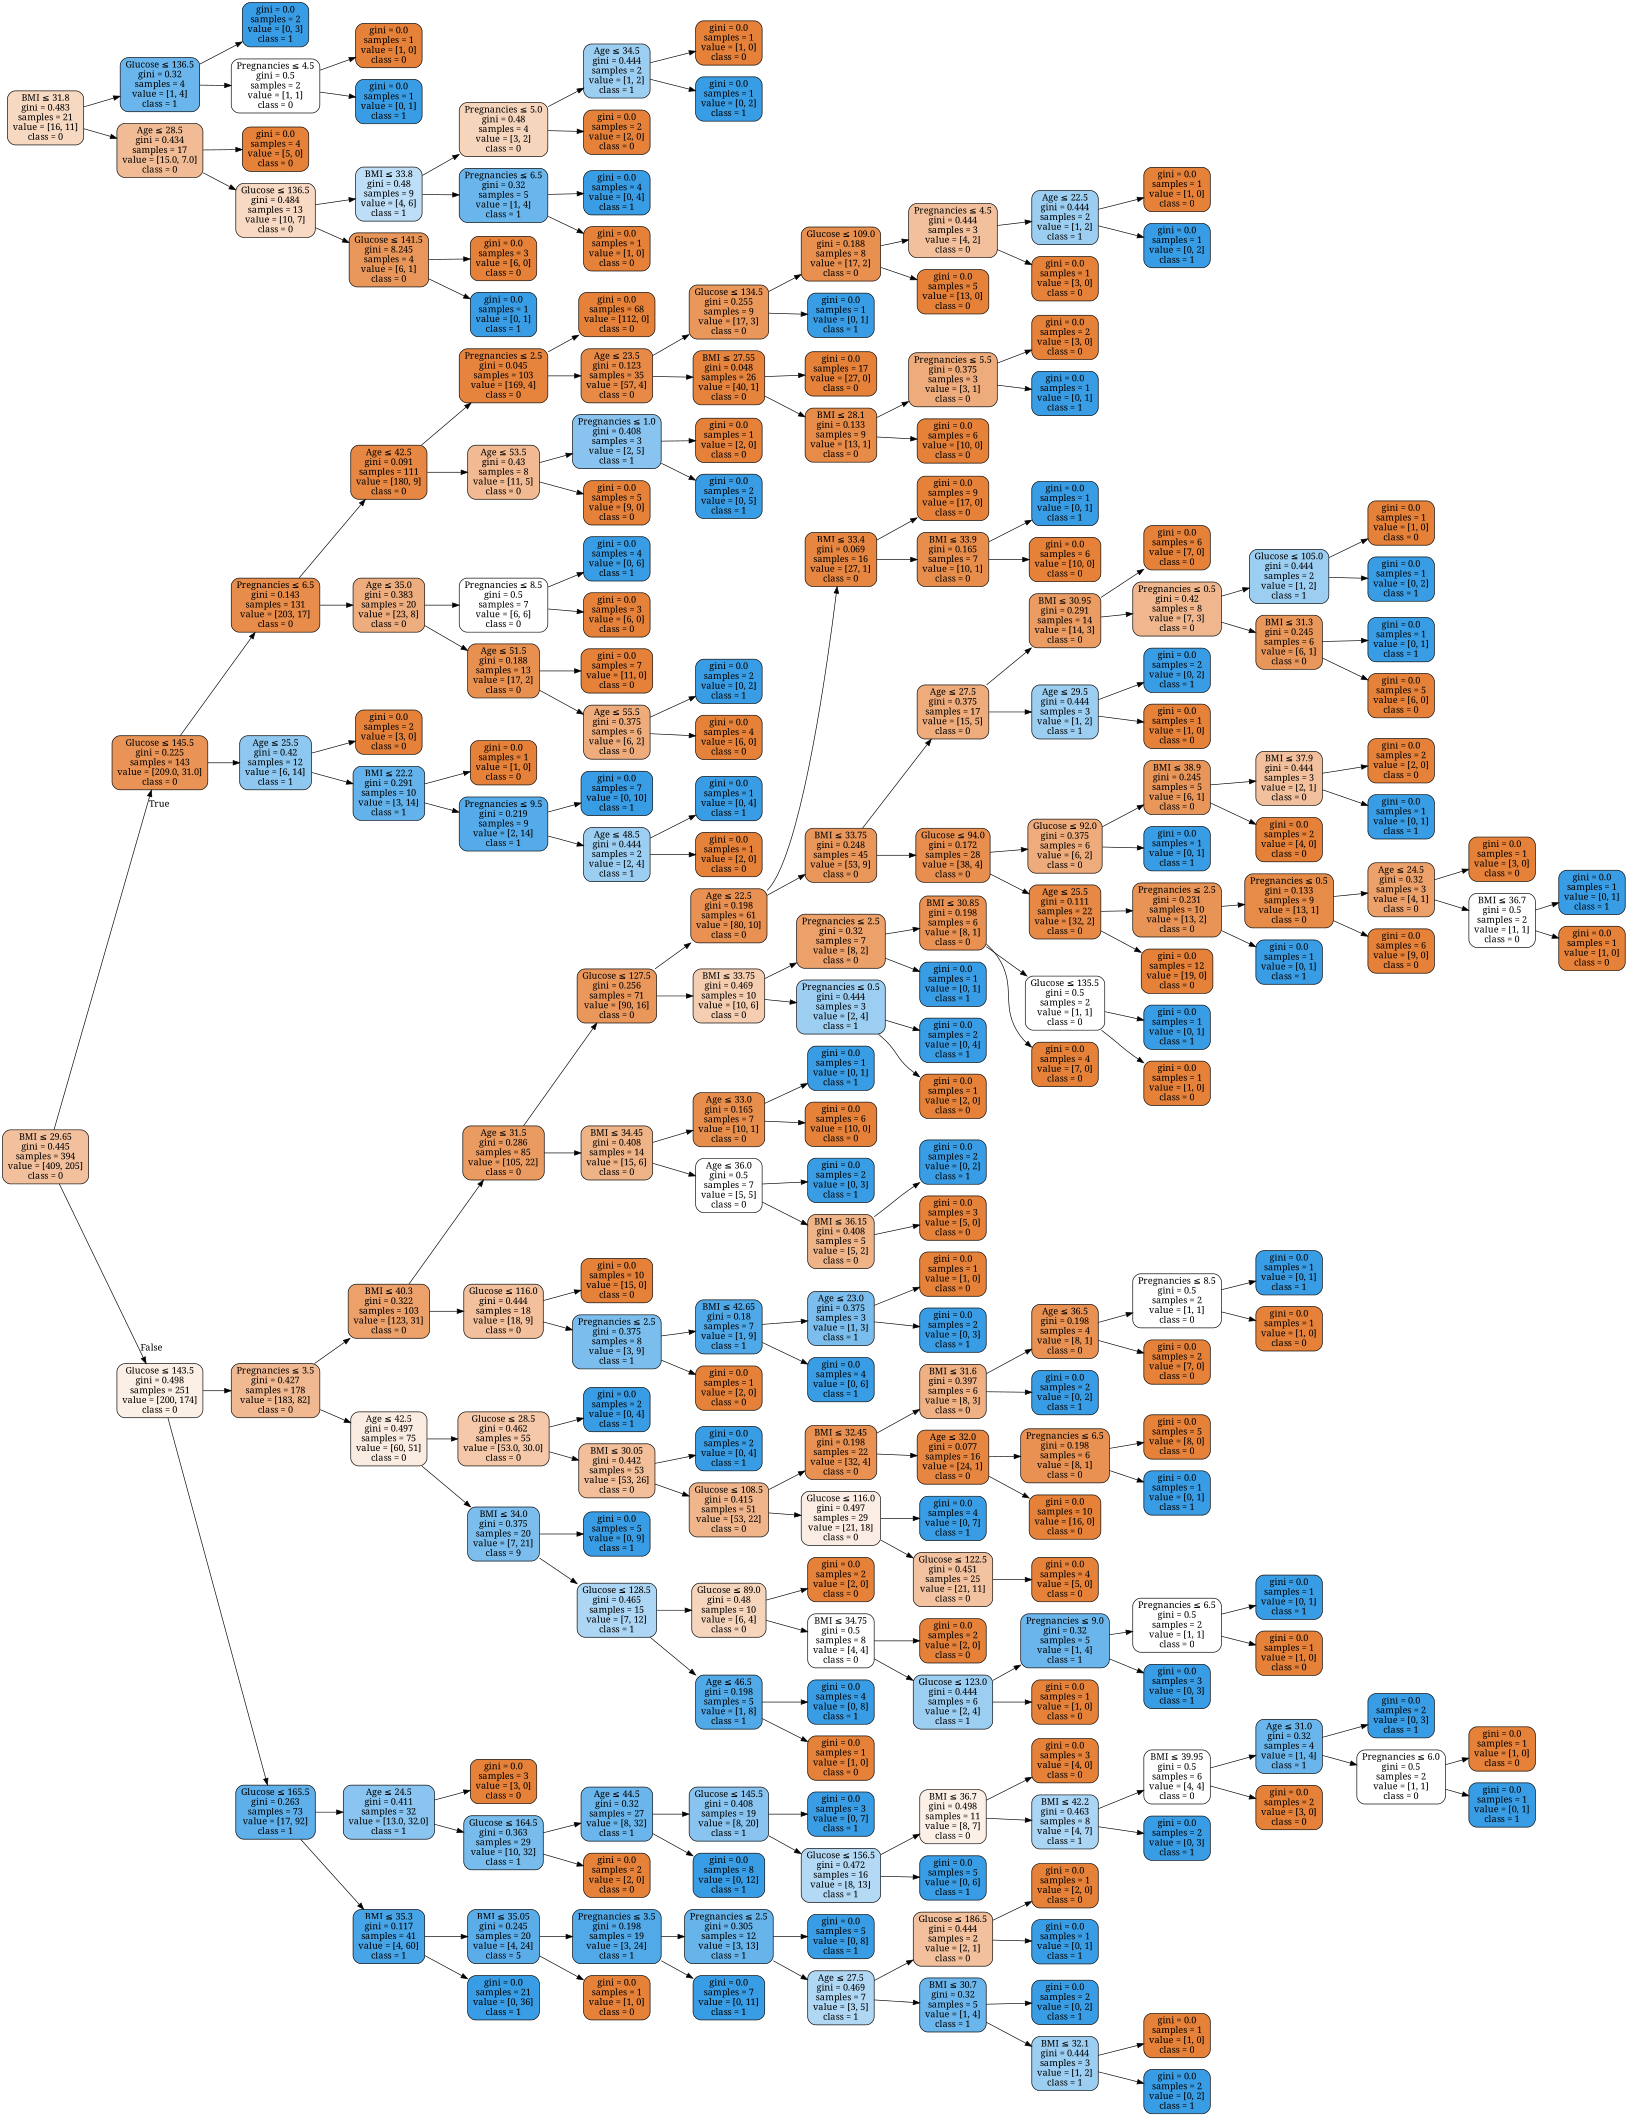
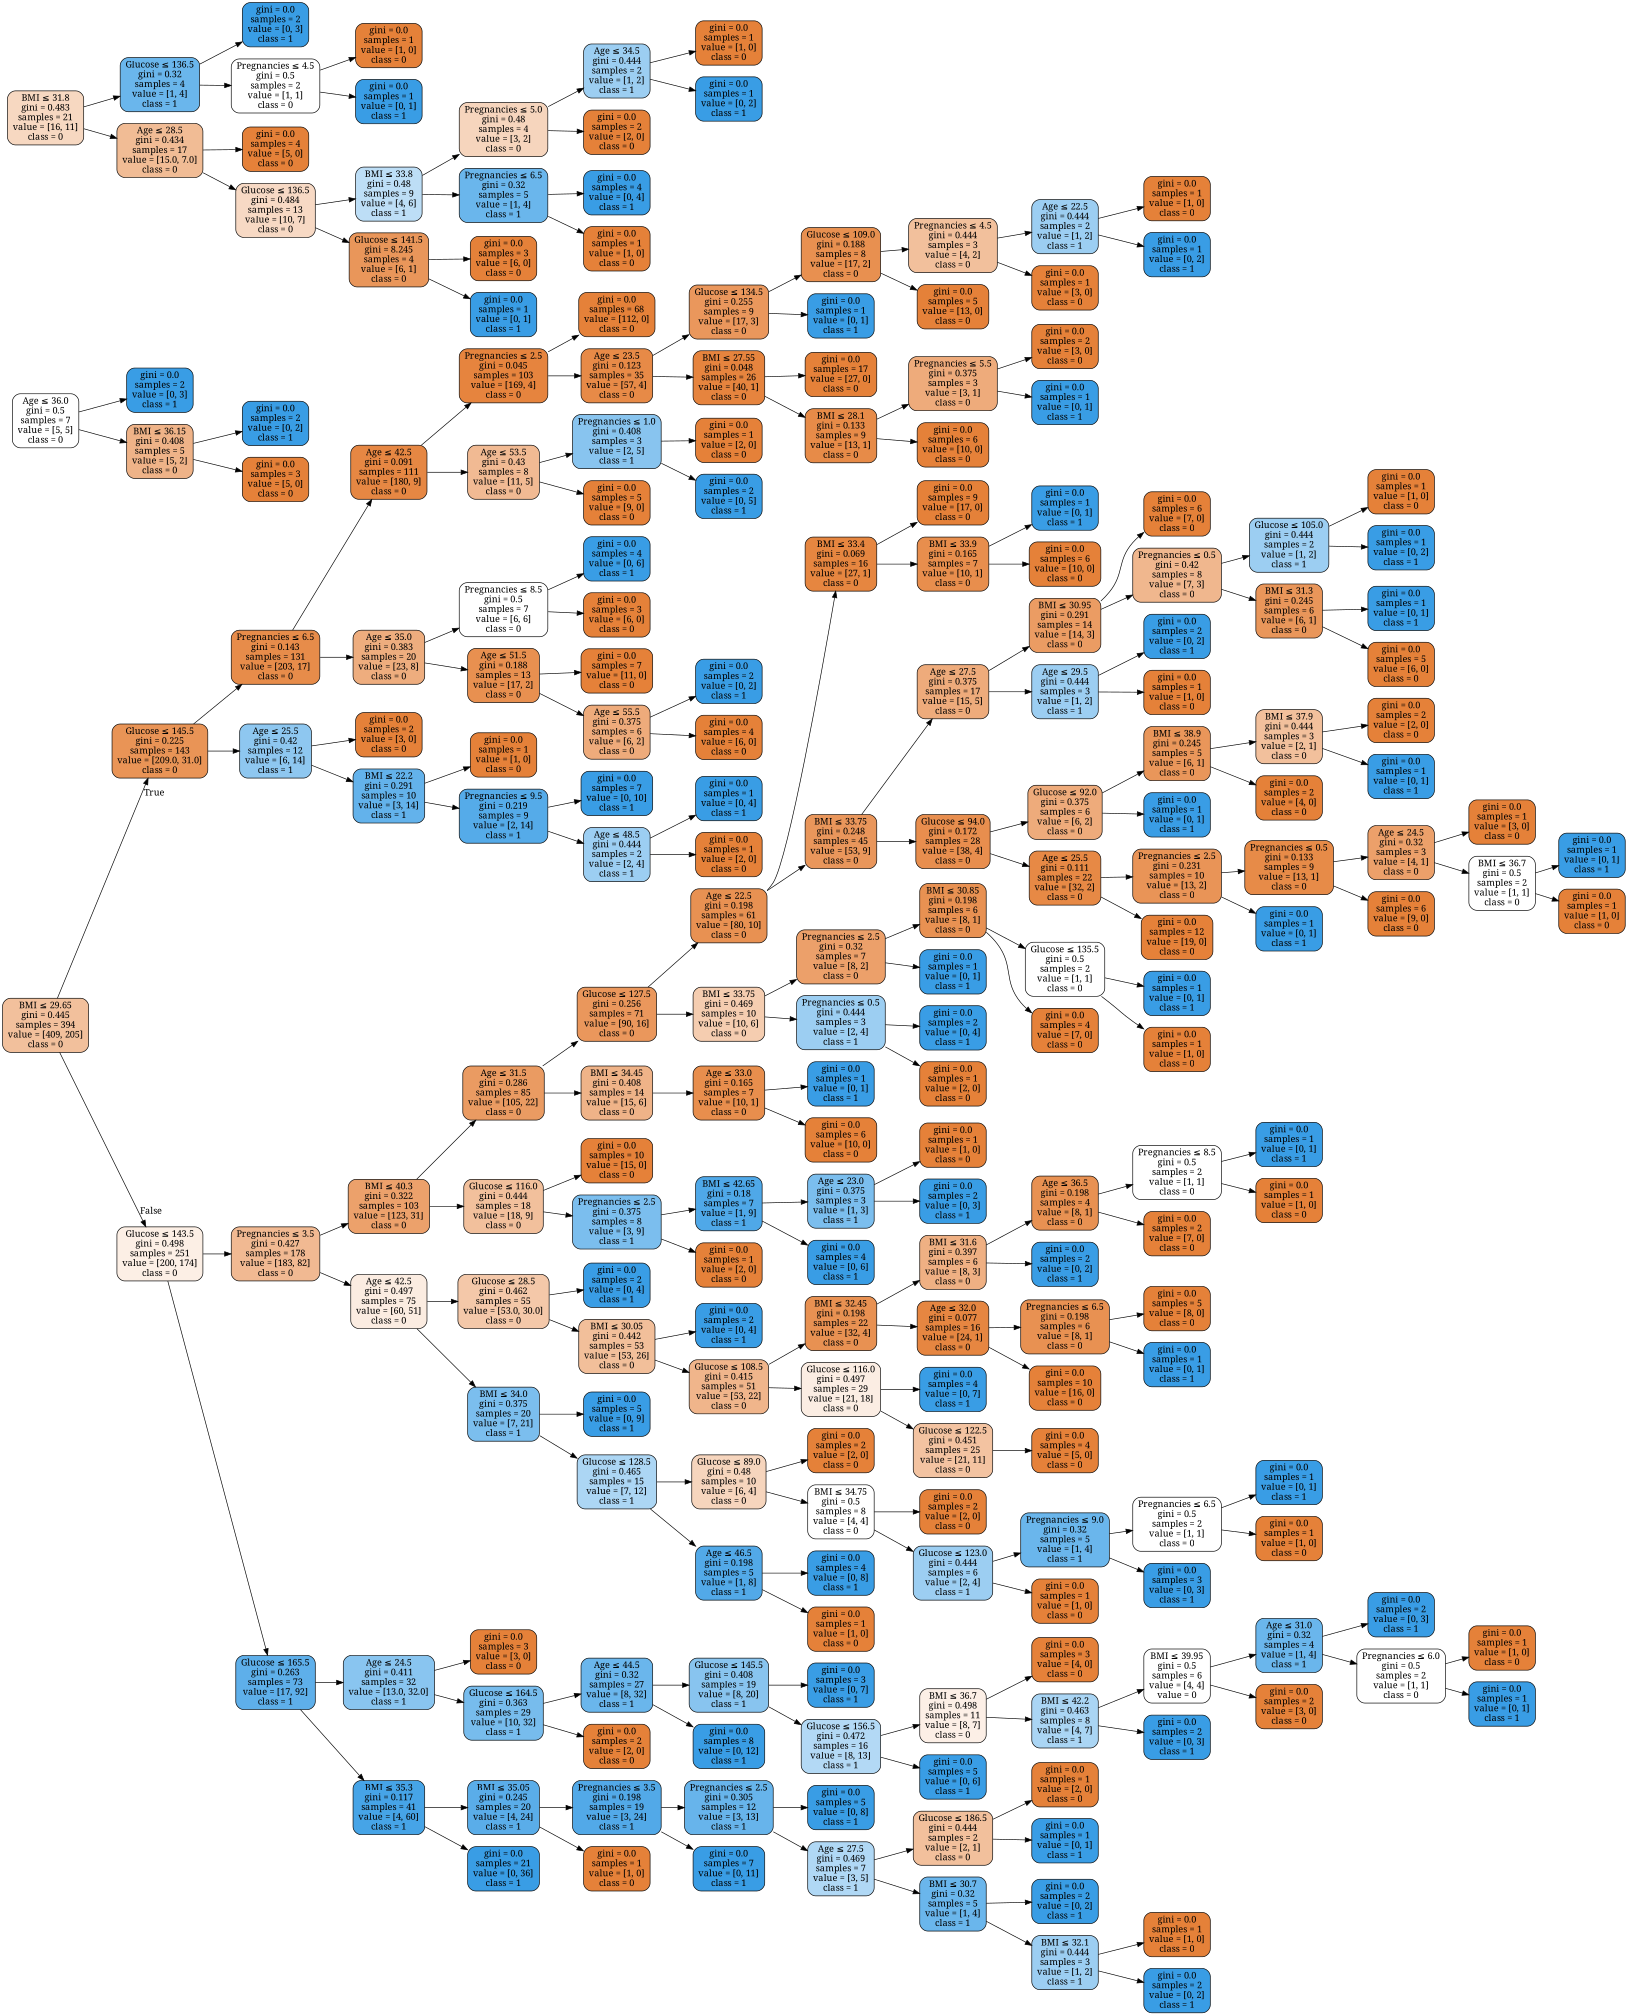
(671, 1169) -> none
(504, 1553) -> (504, 1433)
(1177, 1796) -> (1177, 1695)
(504, 1956) -> (504, 1827)
